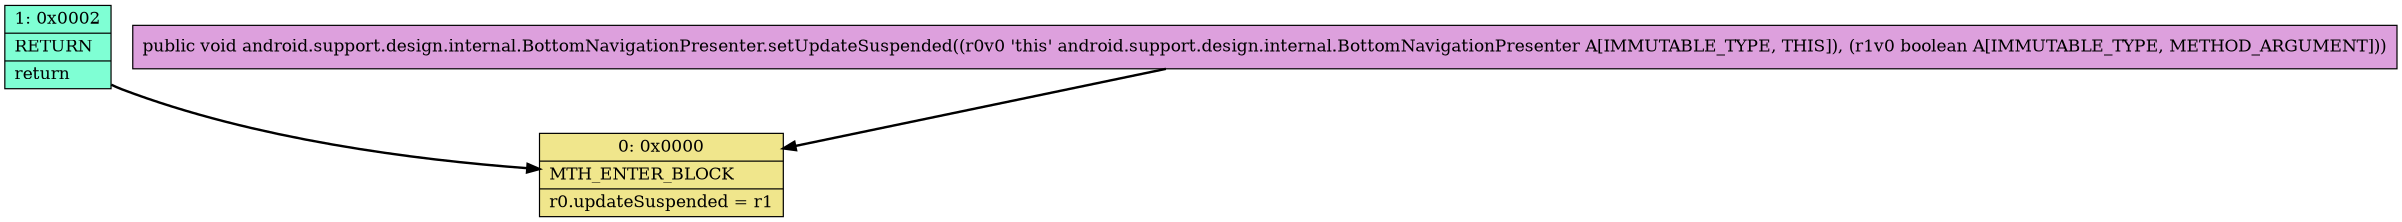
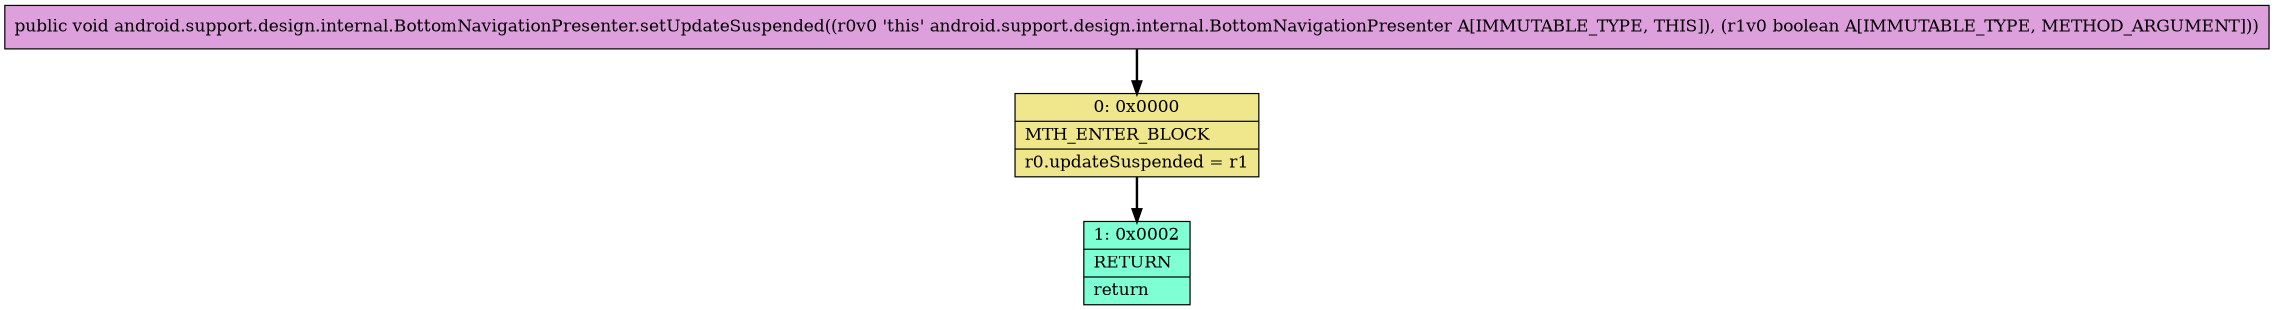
(316, 141) -> (1137, 193)
